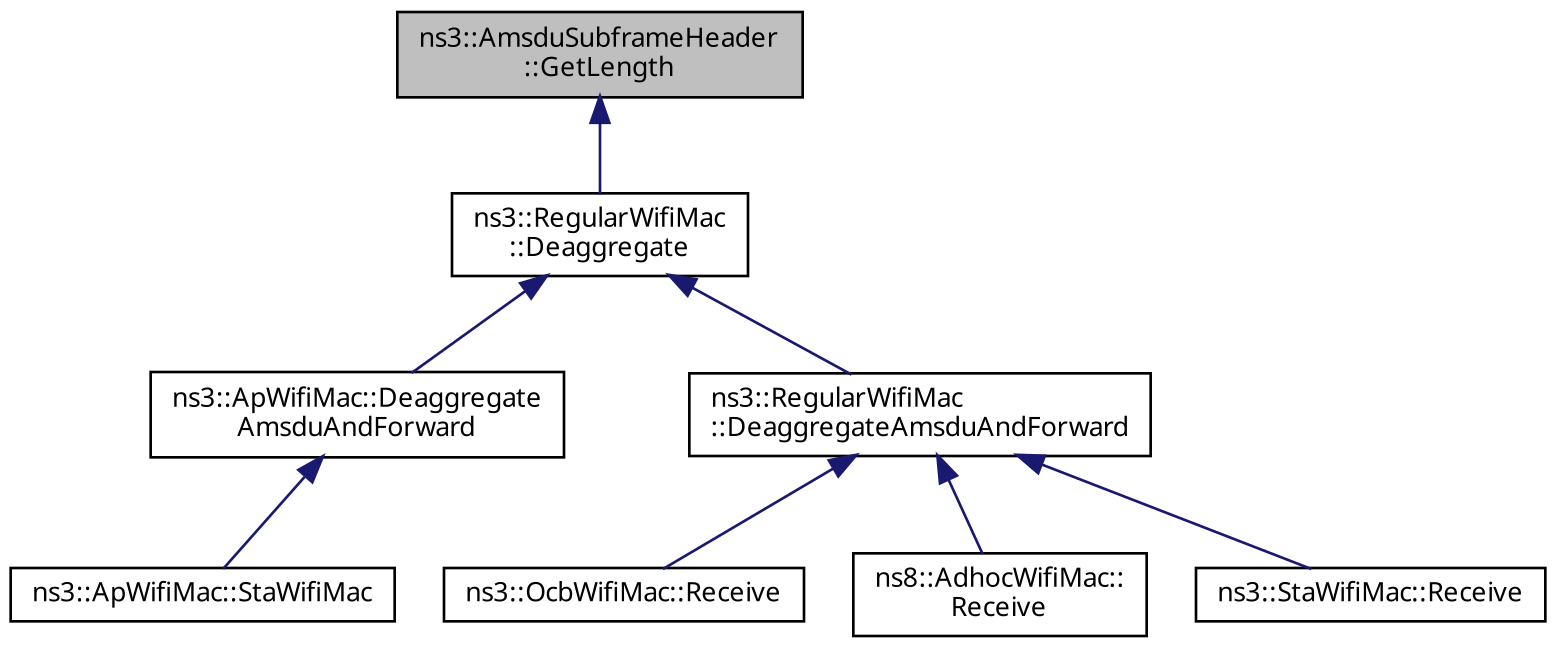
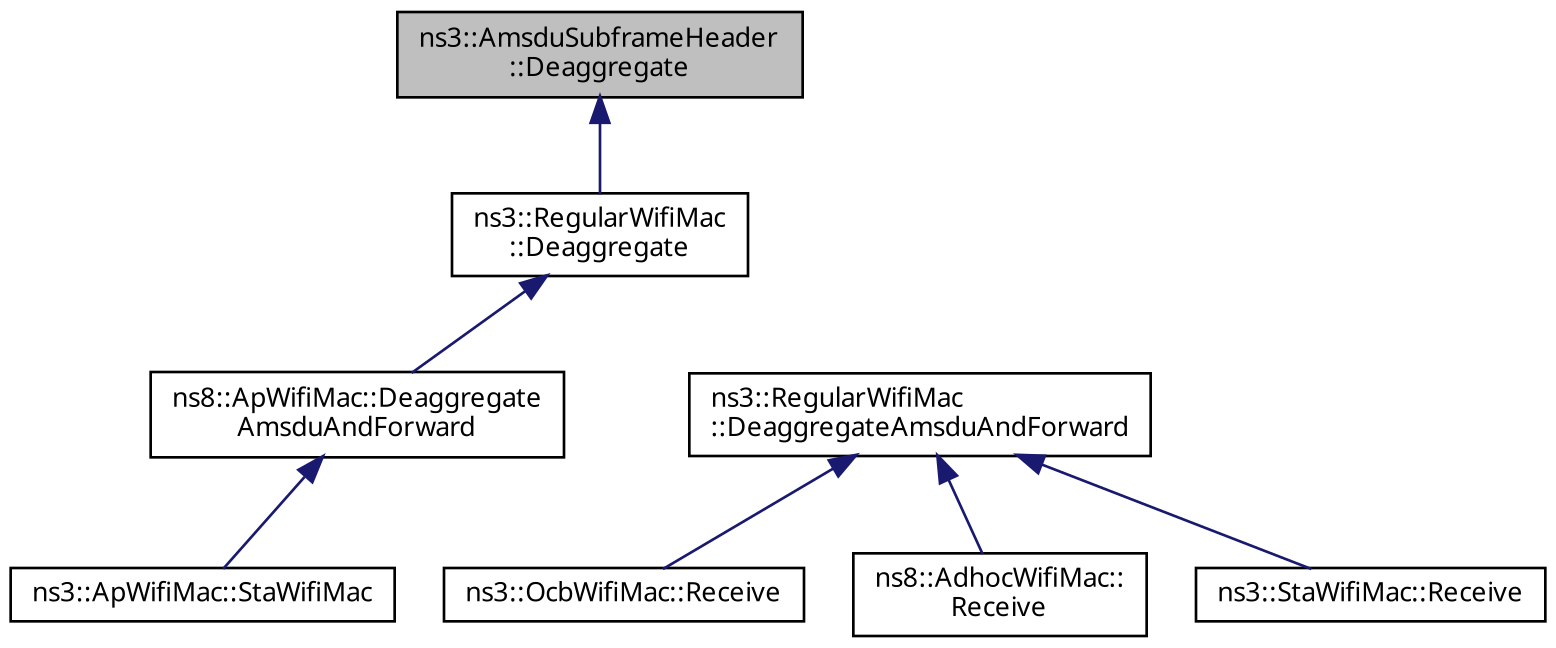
(600, 55) -> (600, 55)
(772, 331) -> none
(357, 415) -> (357, 415)
